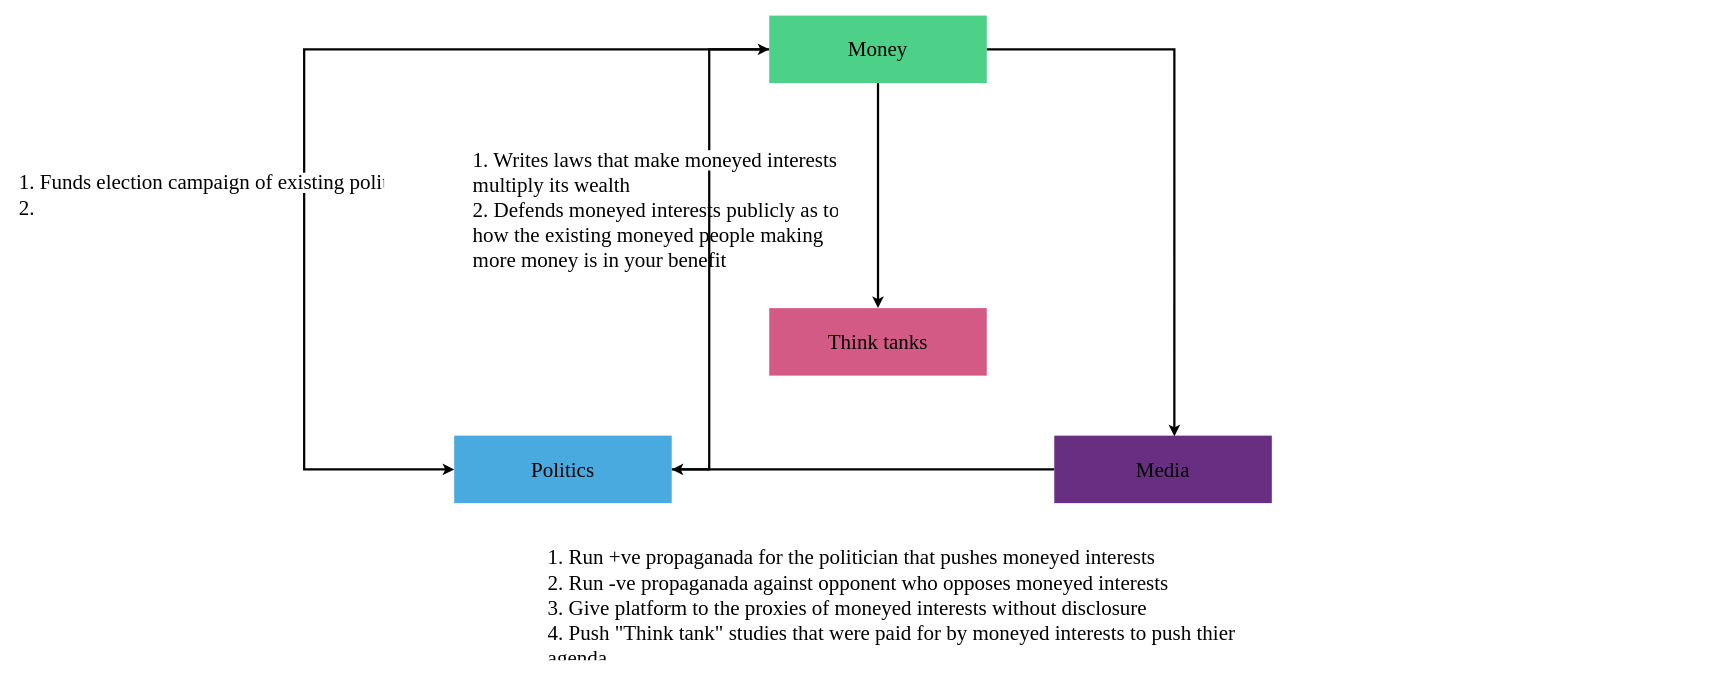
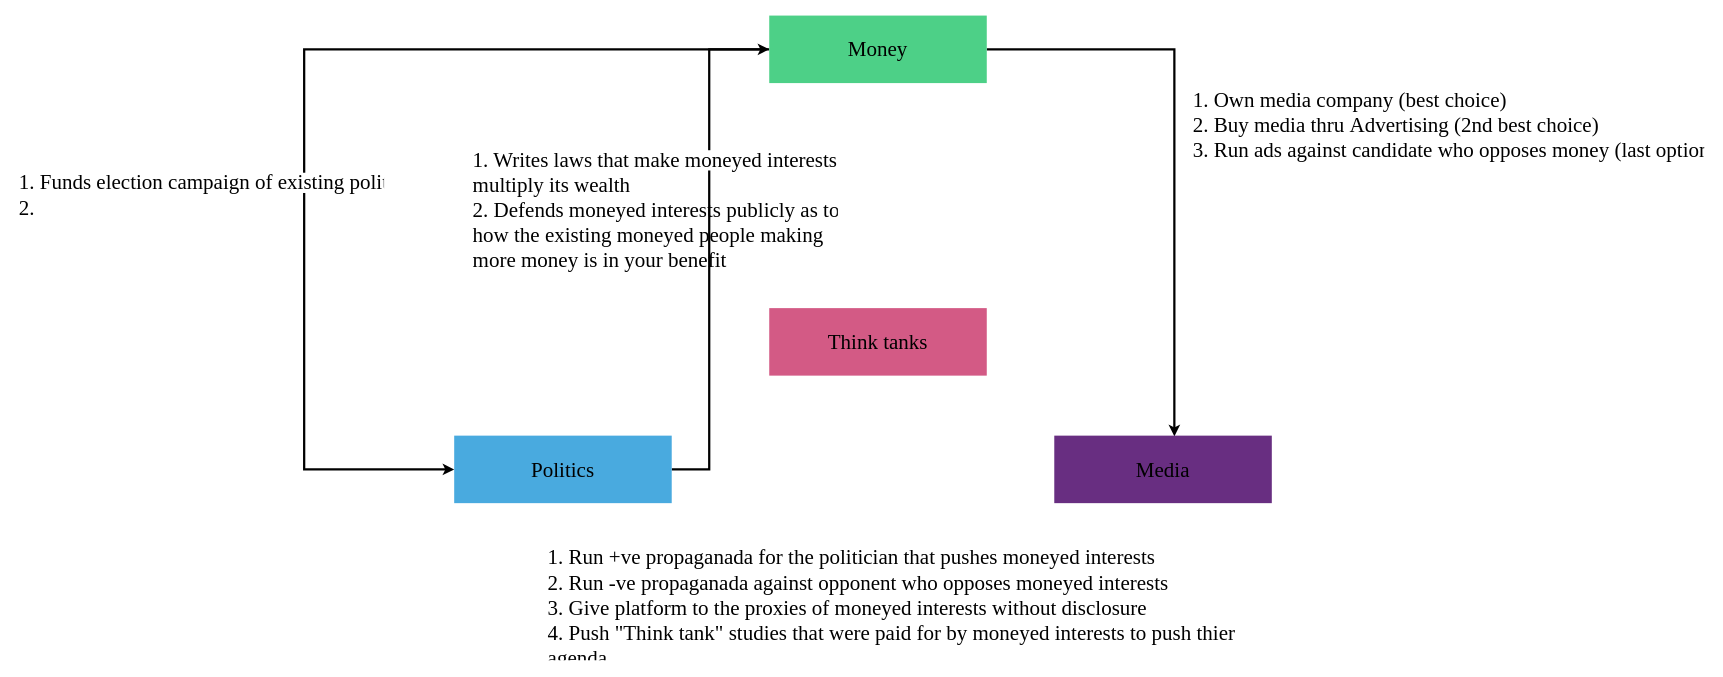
none -> (1448, 124)
(878, 191) -> none
(883, 469) -> none
